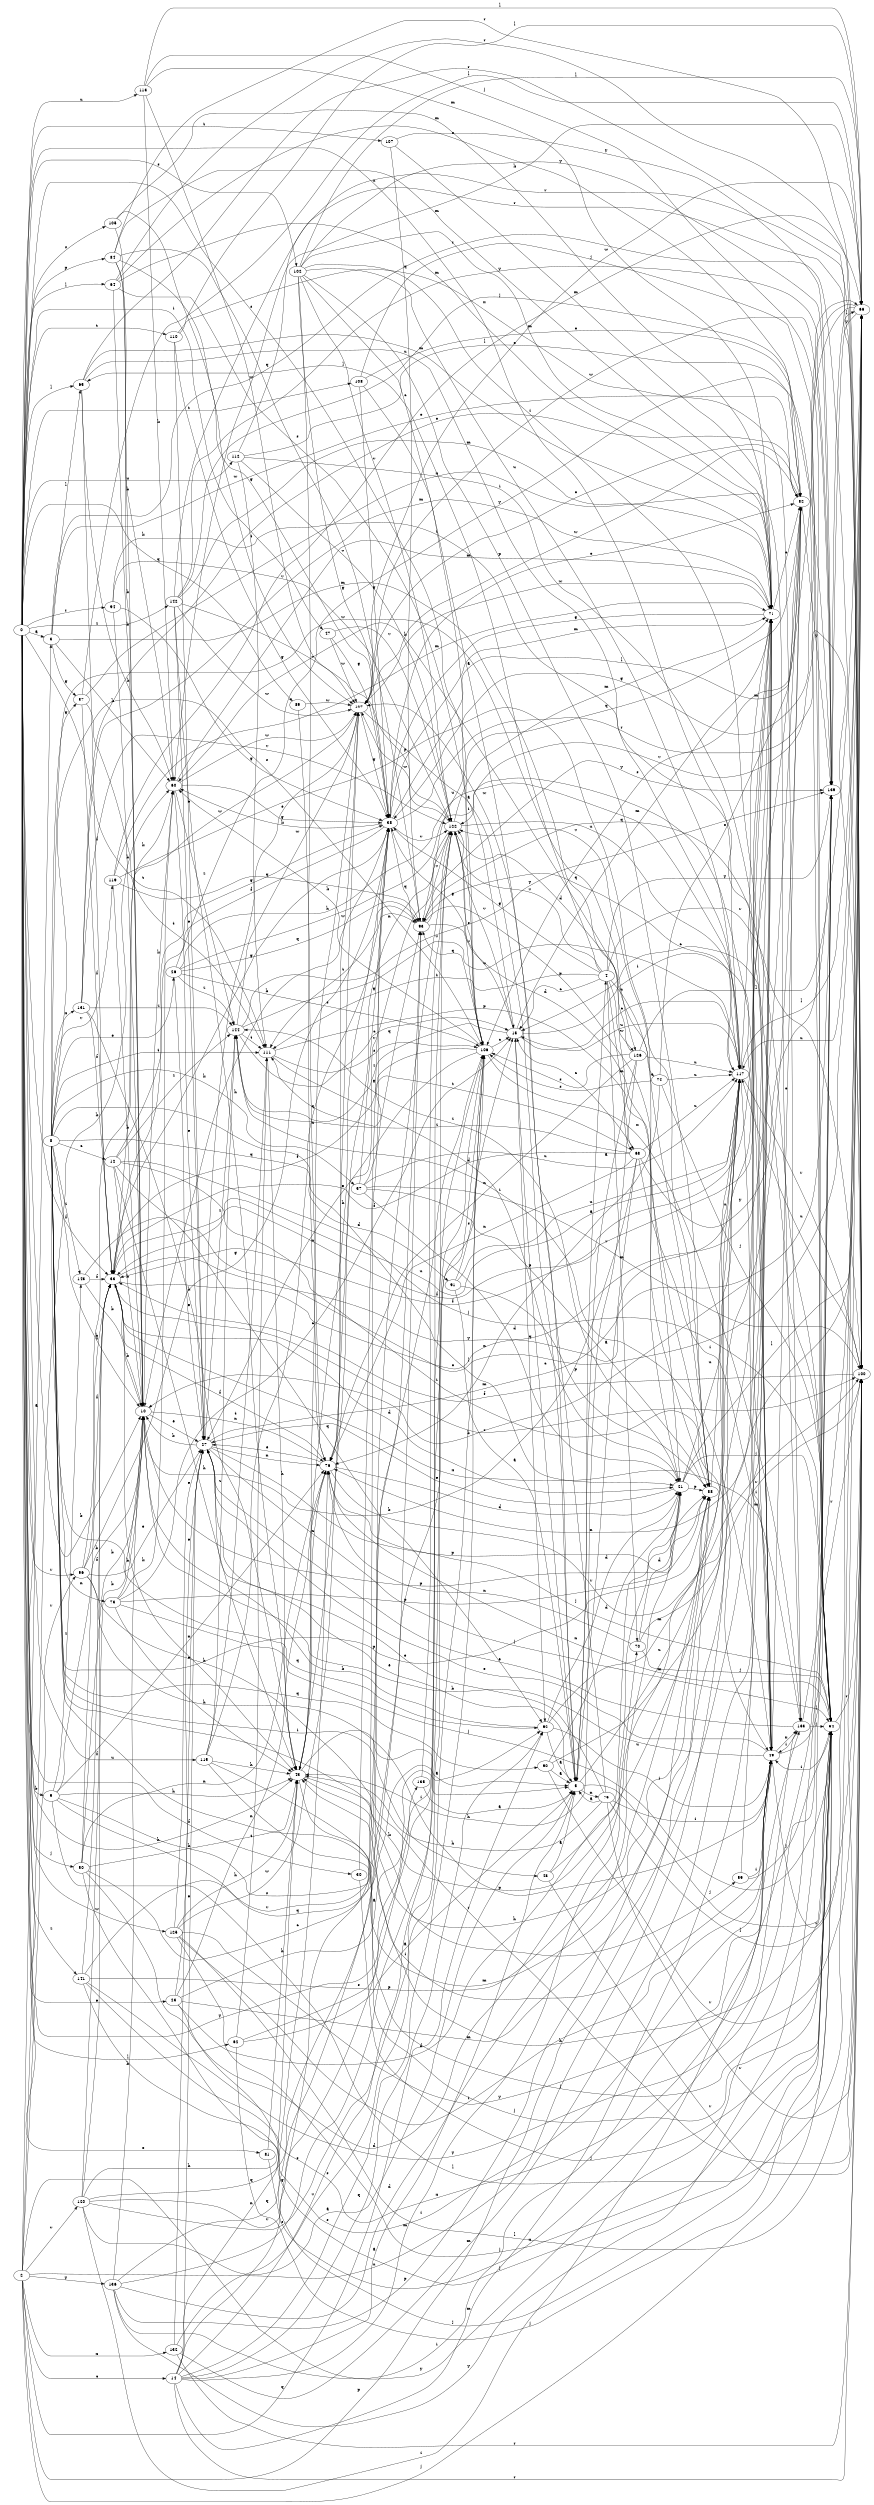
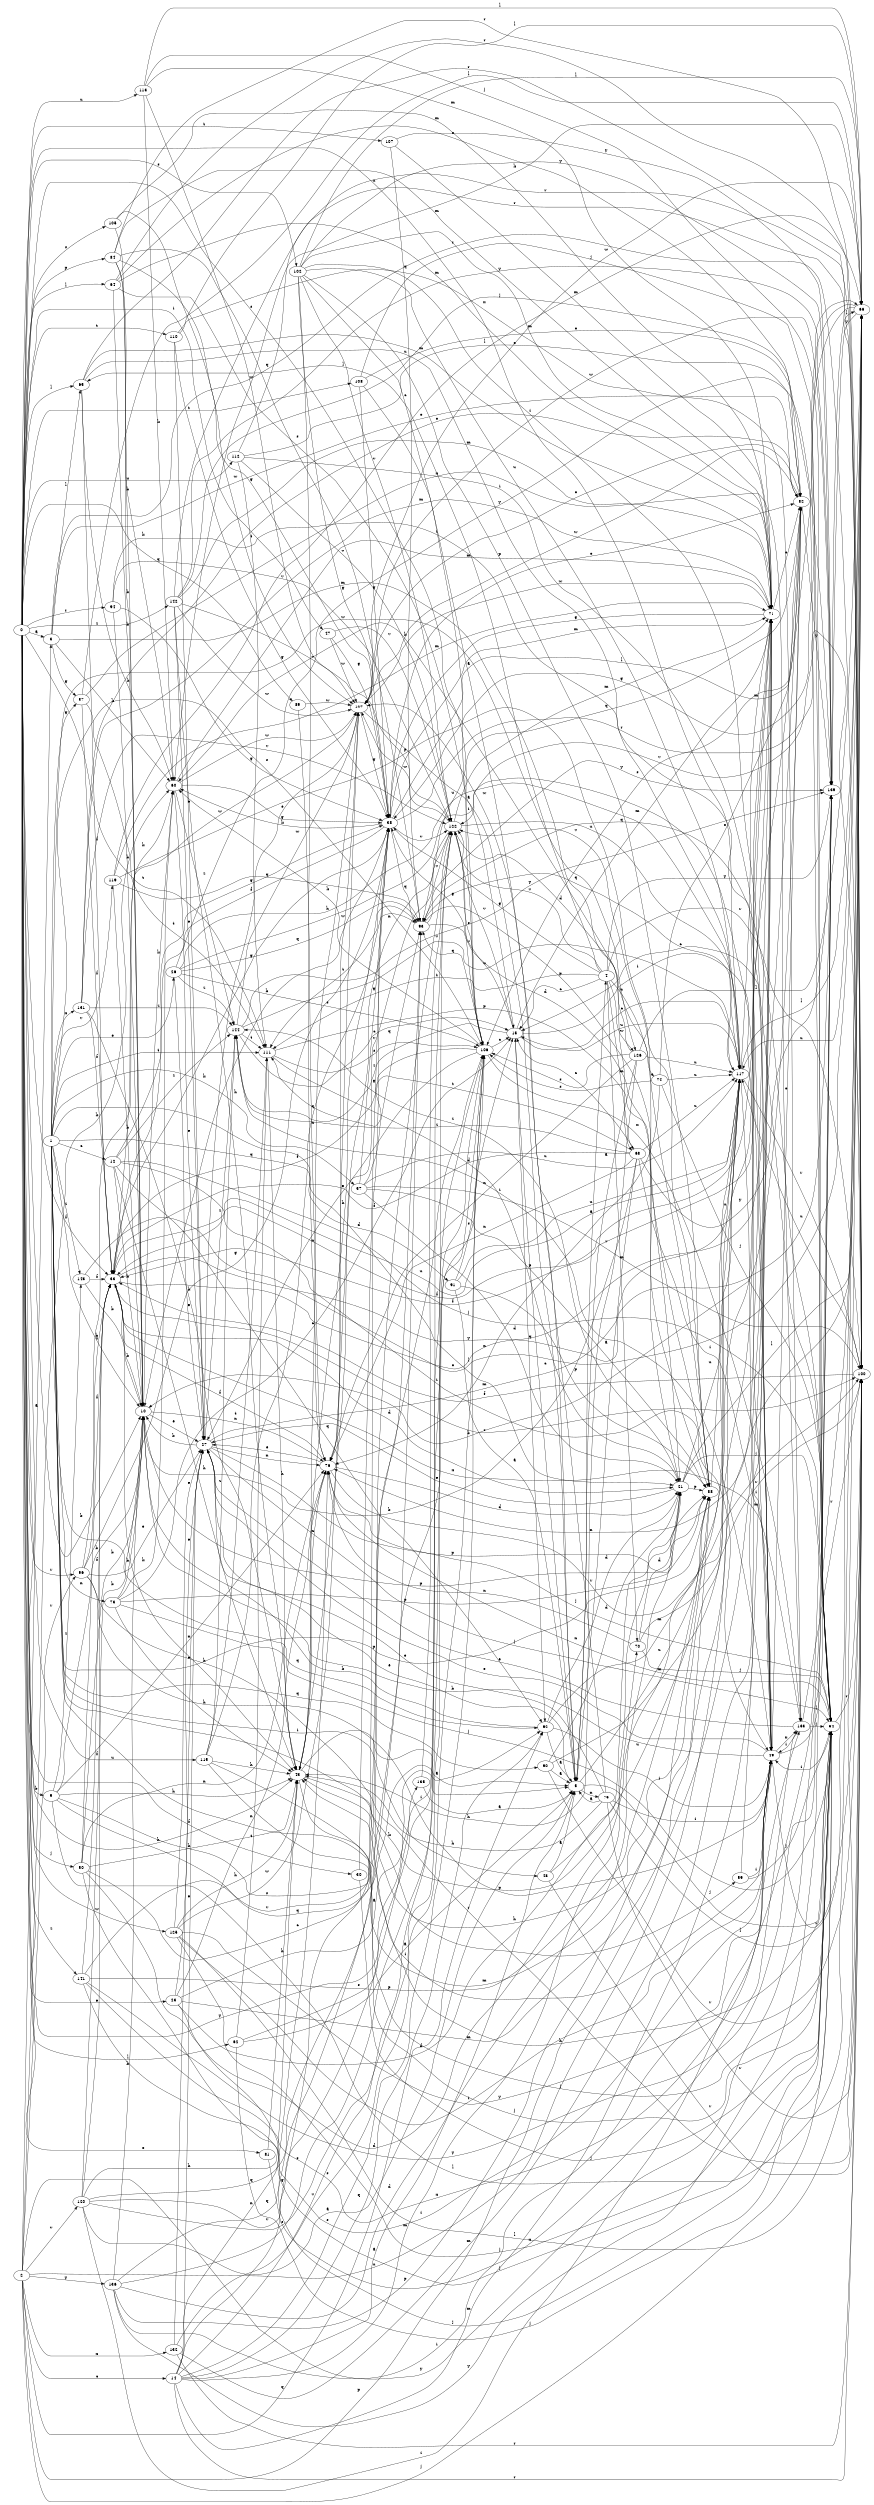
(51, 1141) -> (51, 1141)
